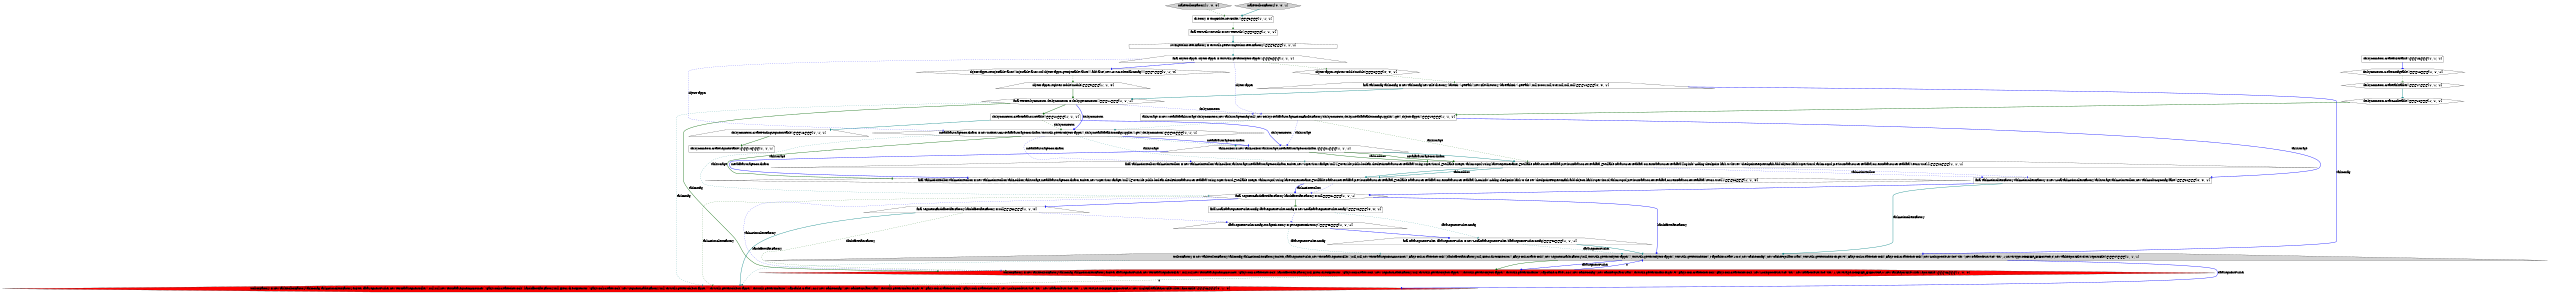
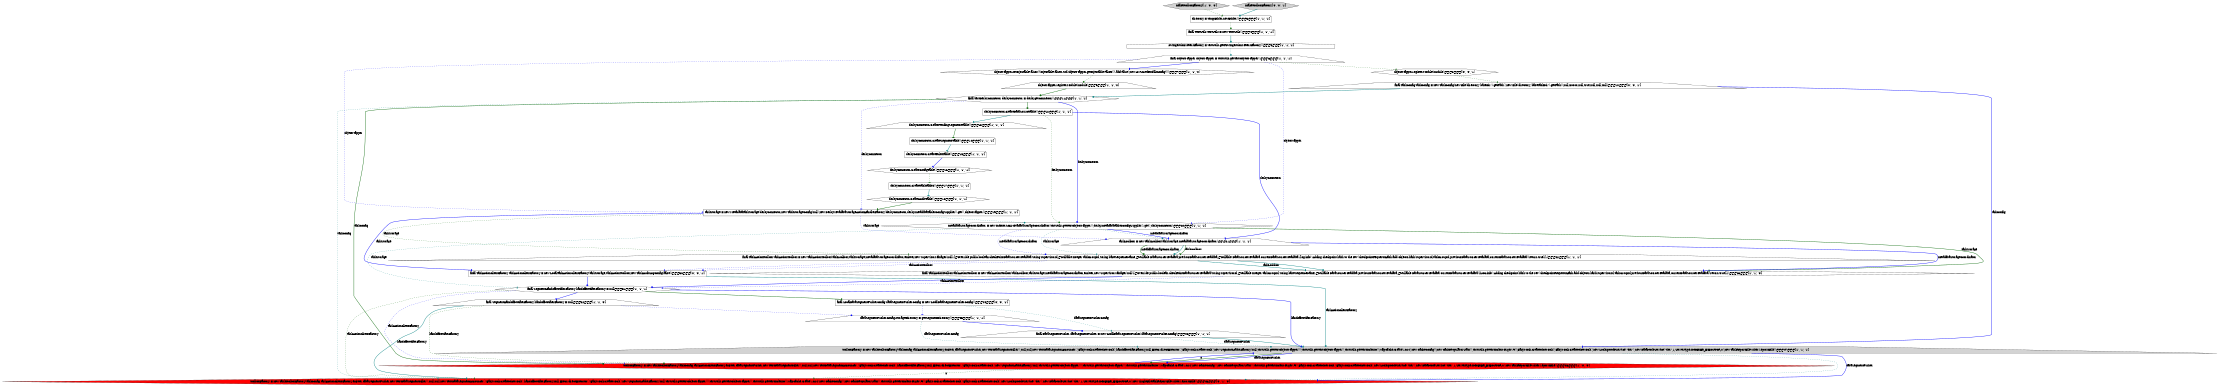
(2403, 86) -> (930, 186)
none -> (949, 147)
